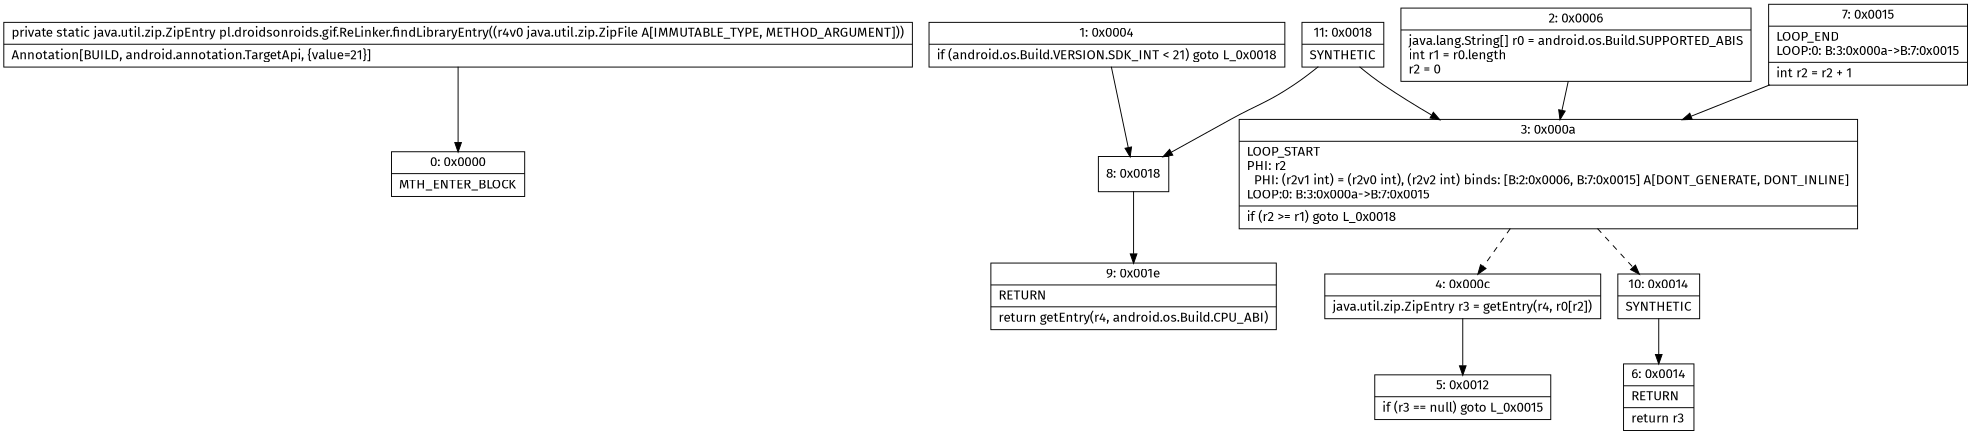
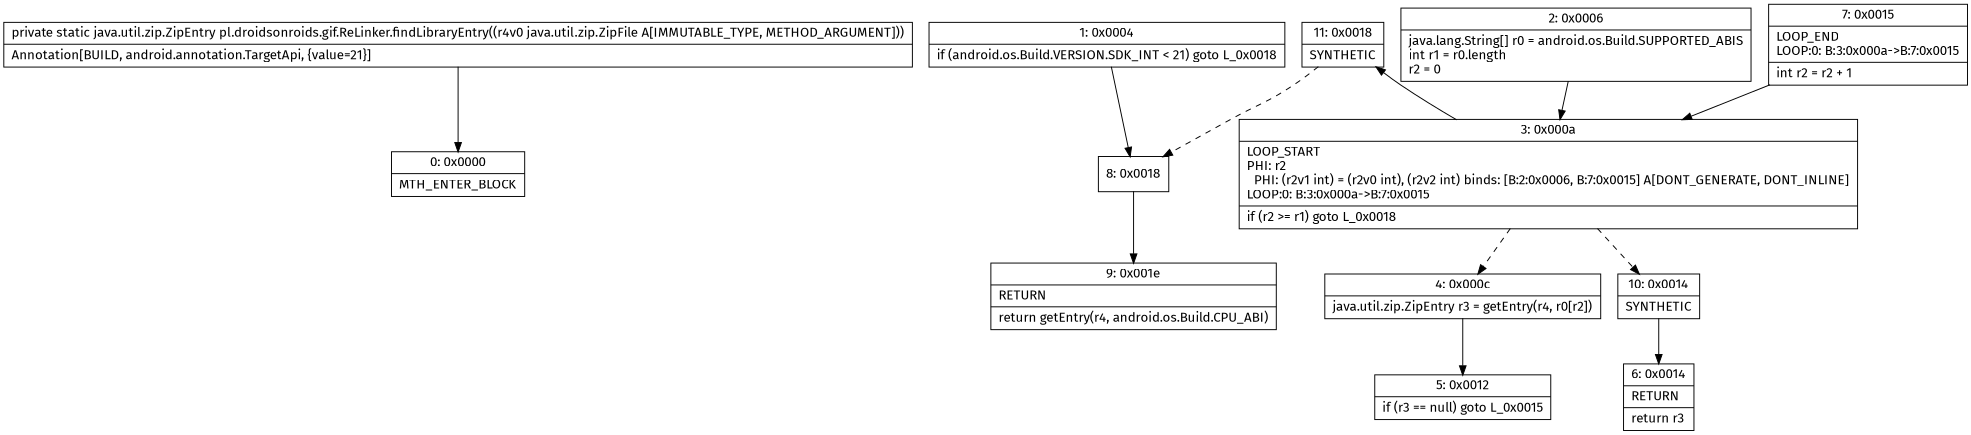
(1394, 92) -> (1419, 97)
(1246, 111) -> (1246, 111)
